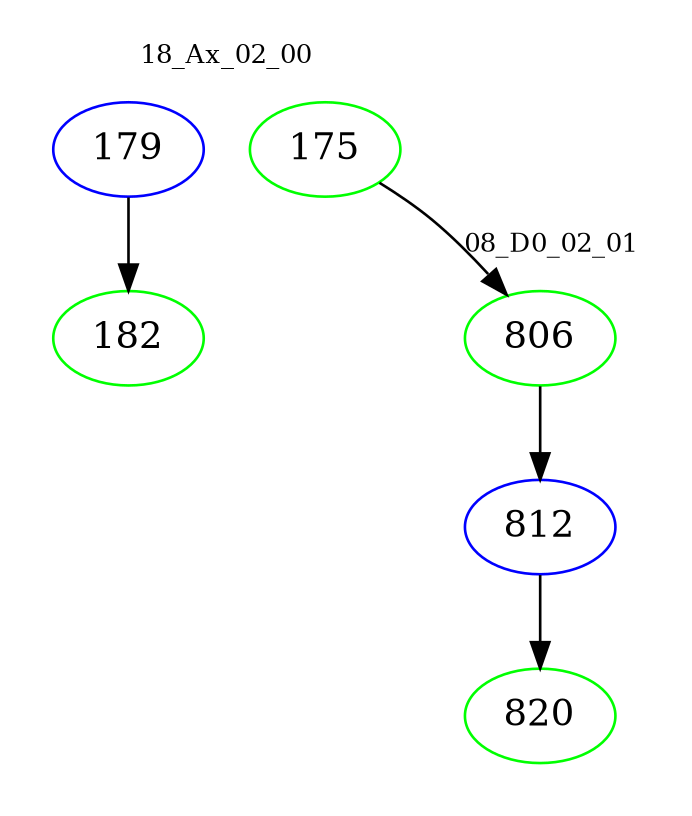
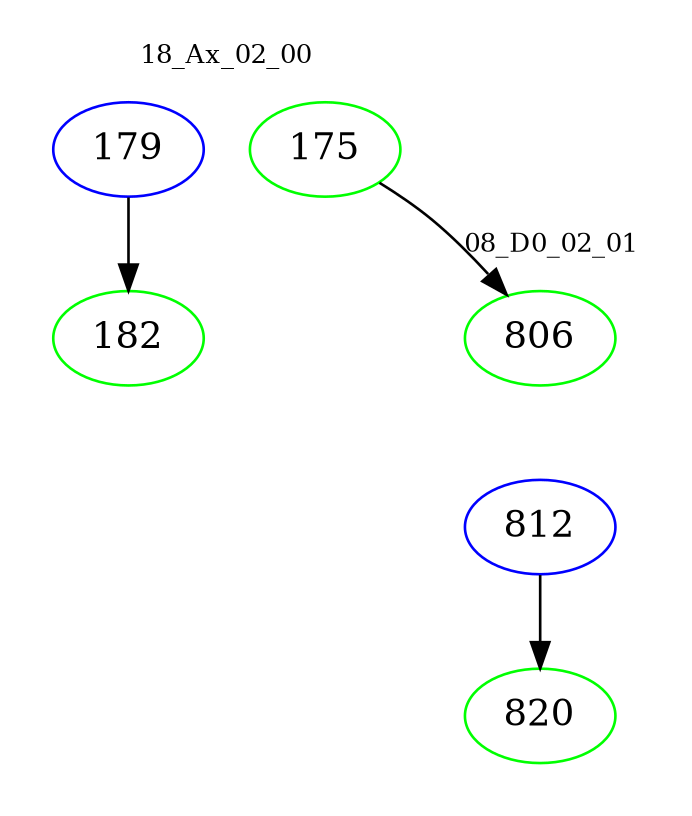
(540, 420) -> none
